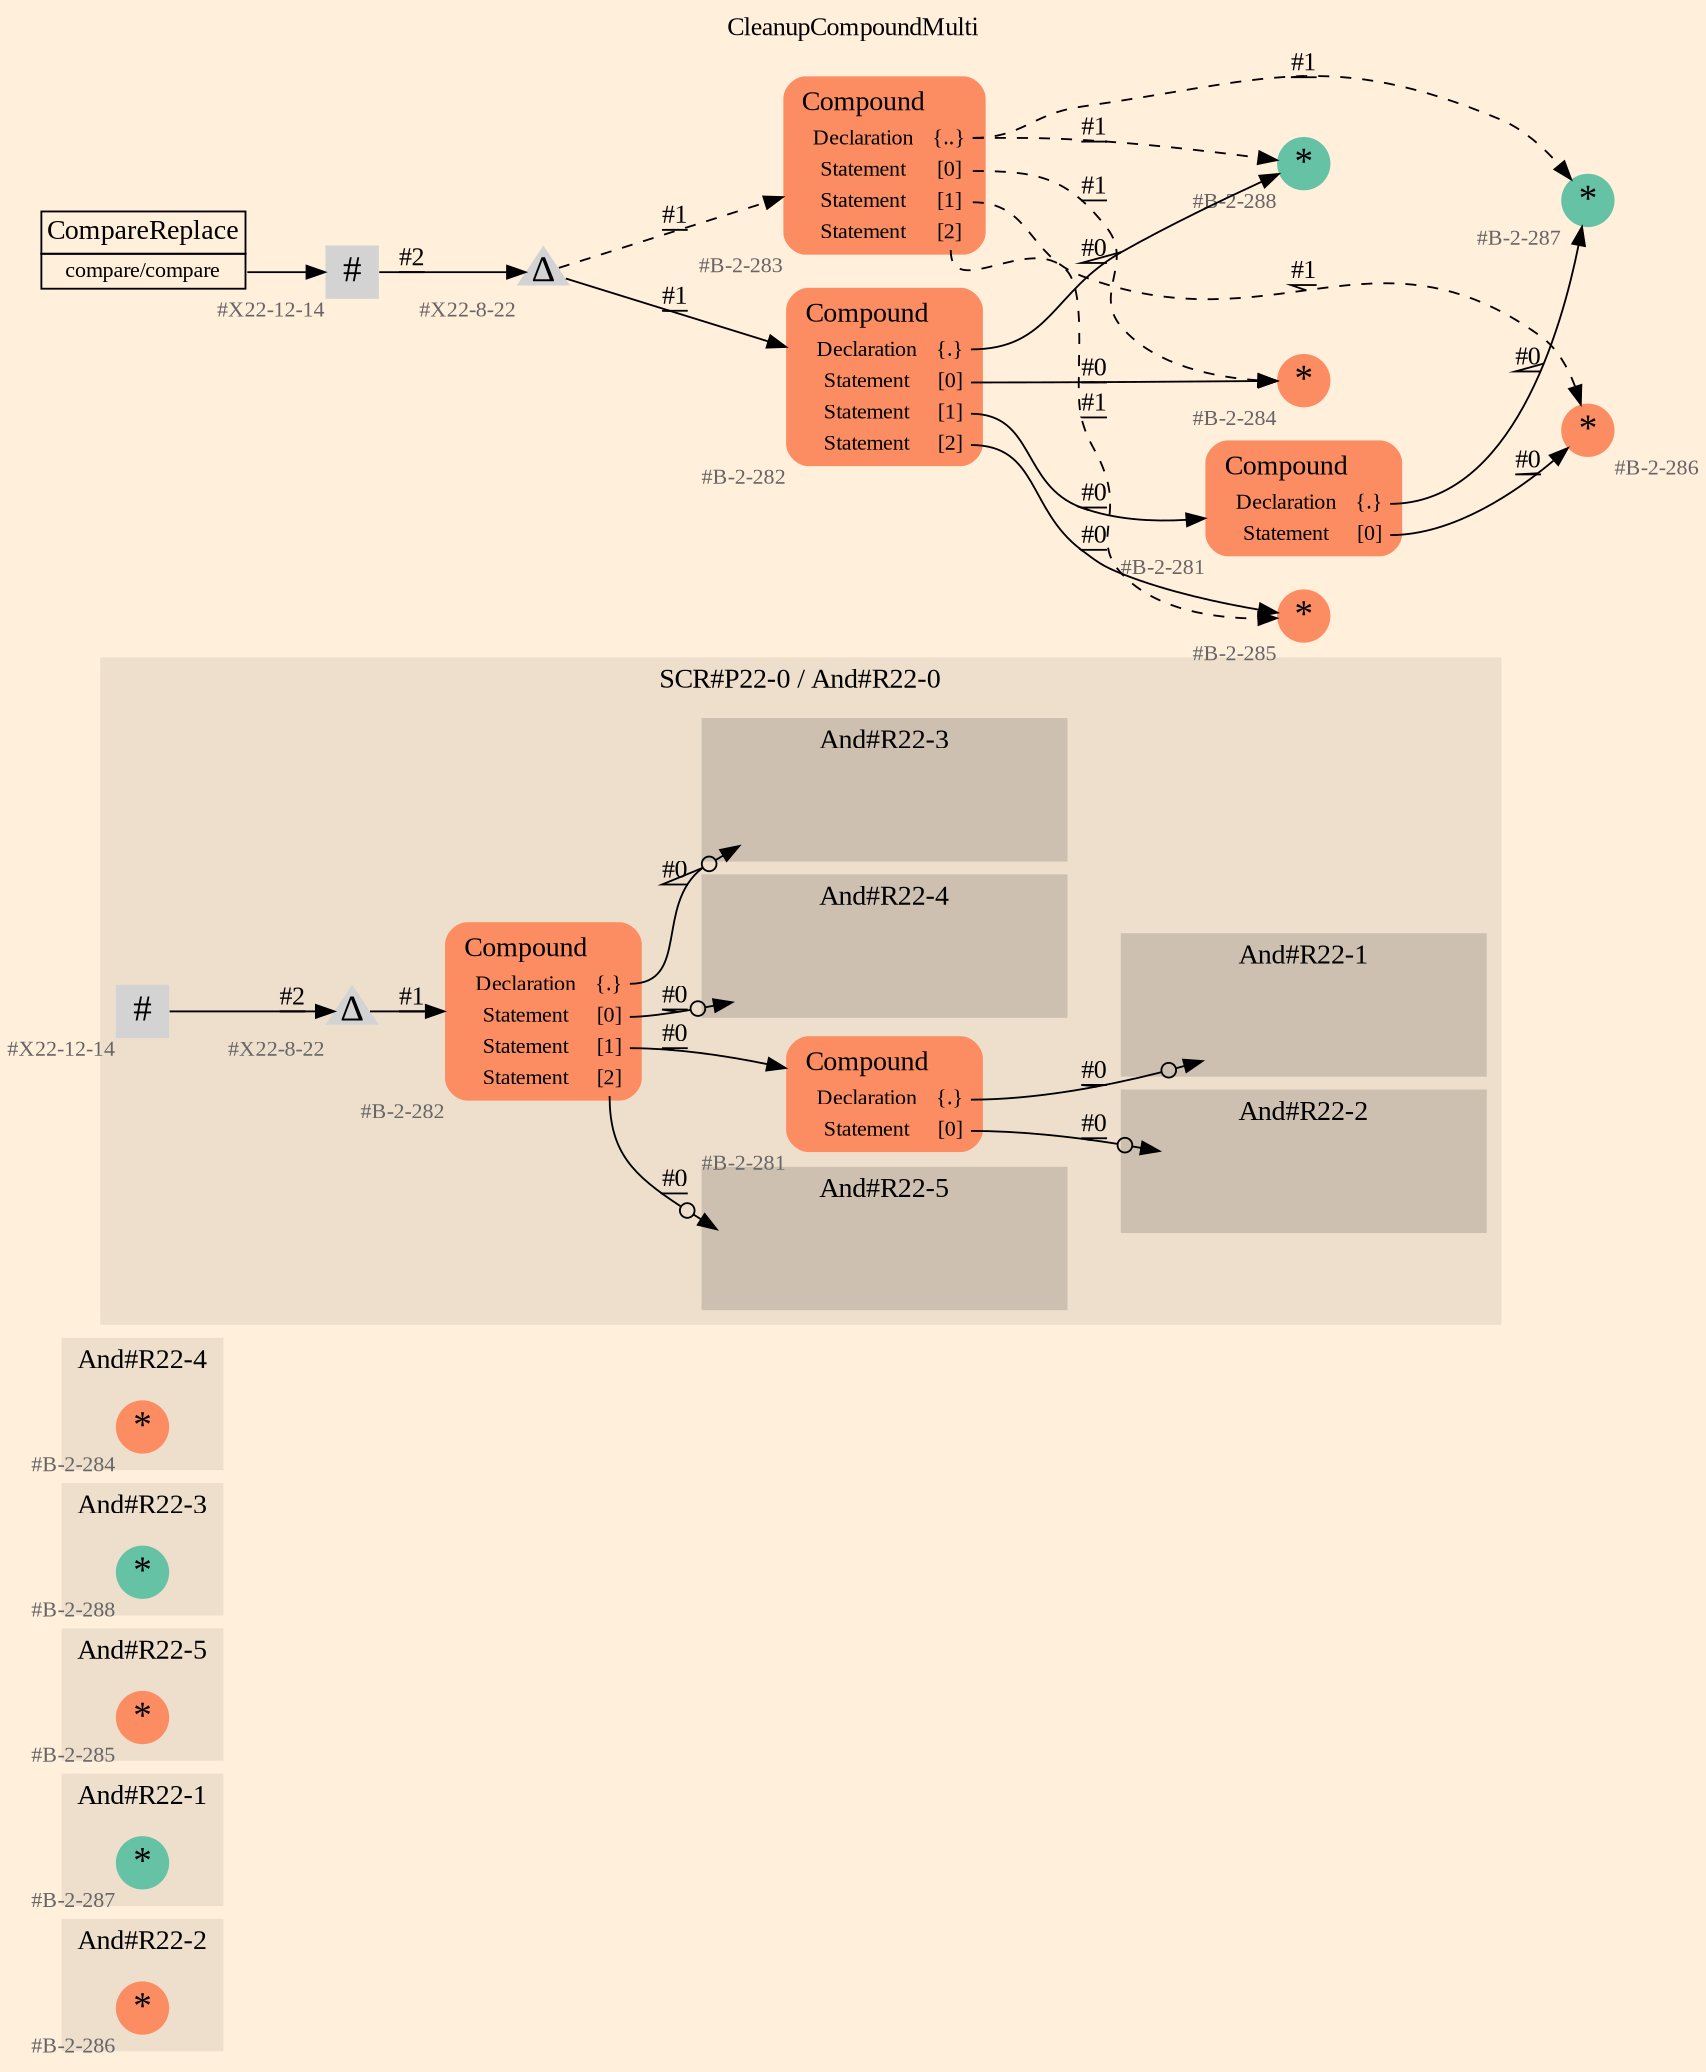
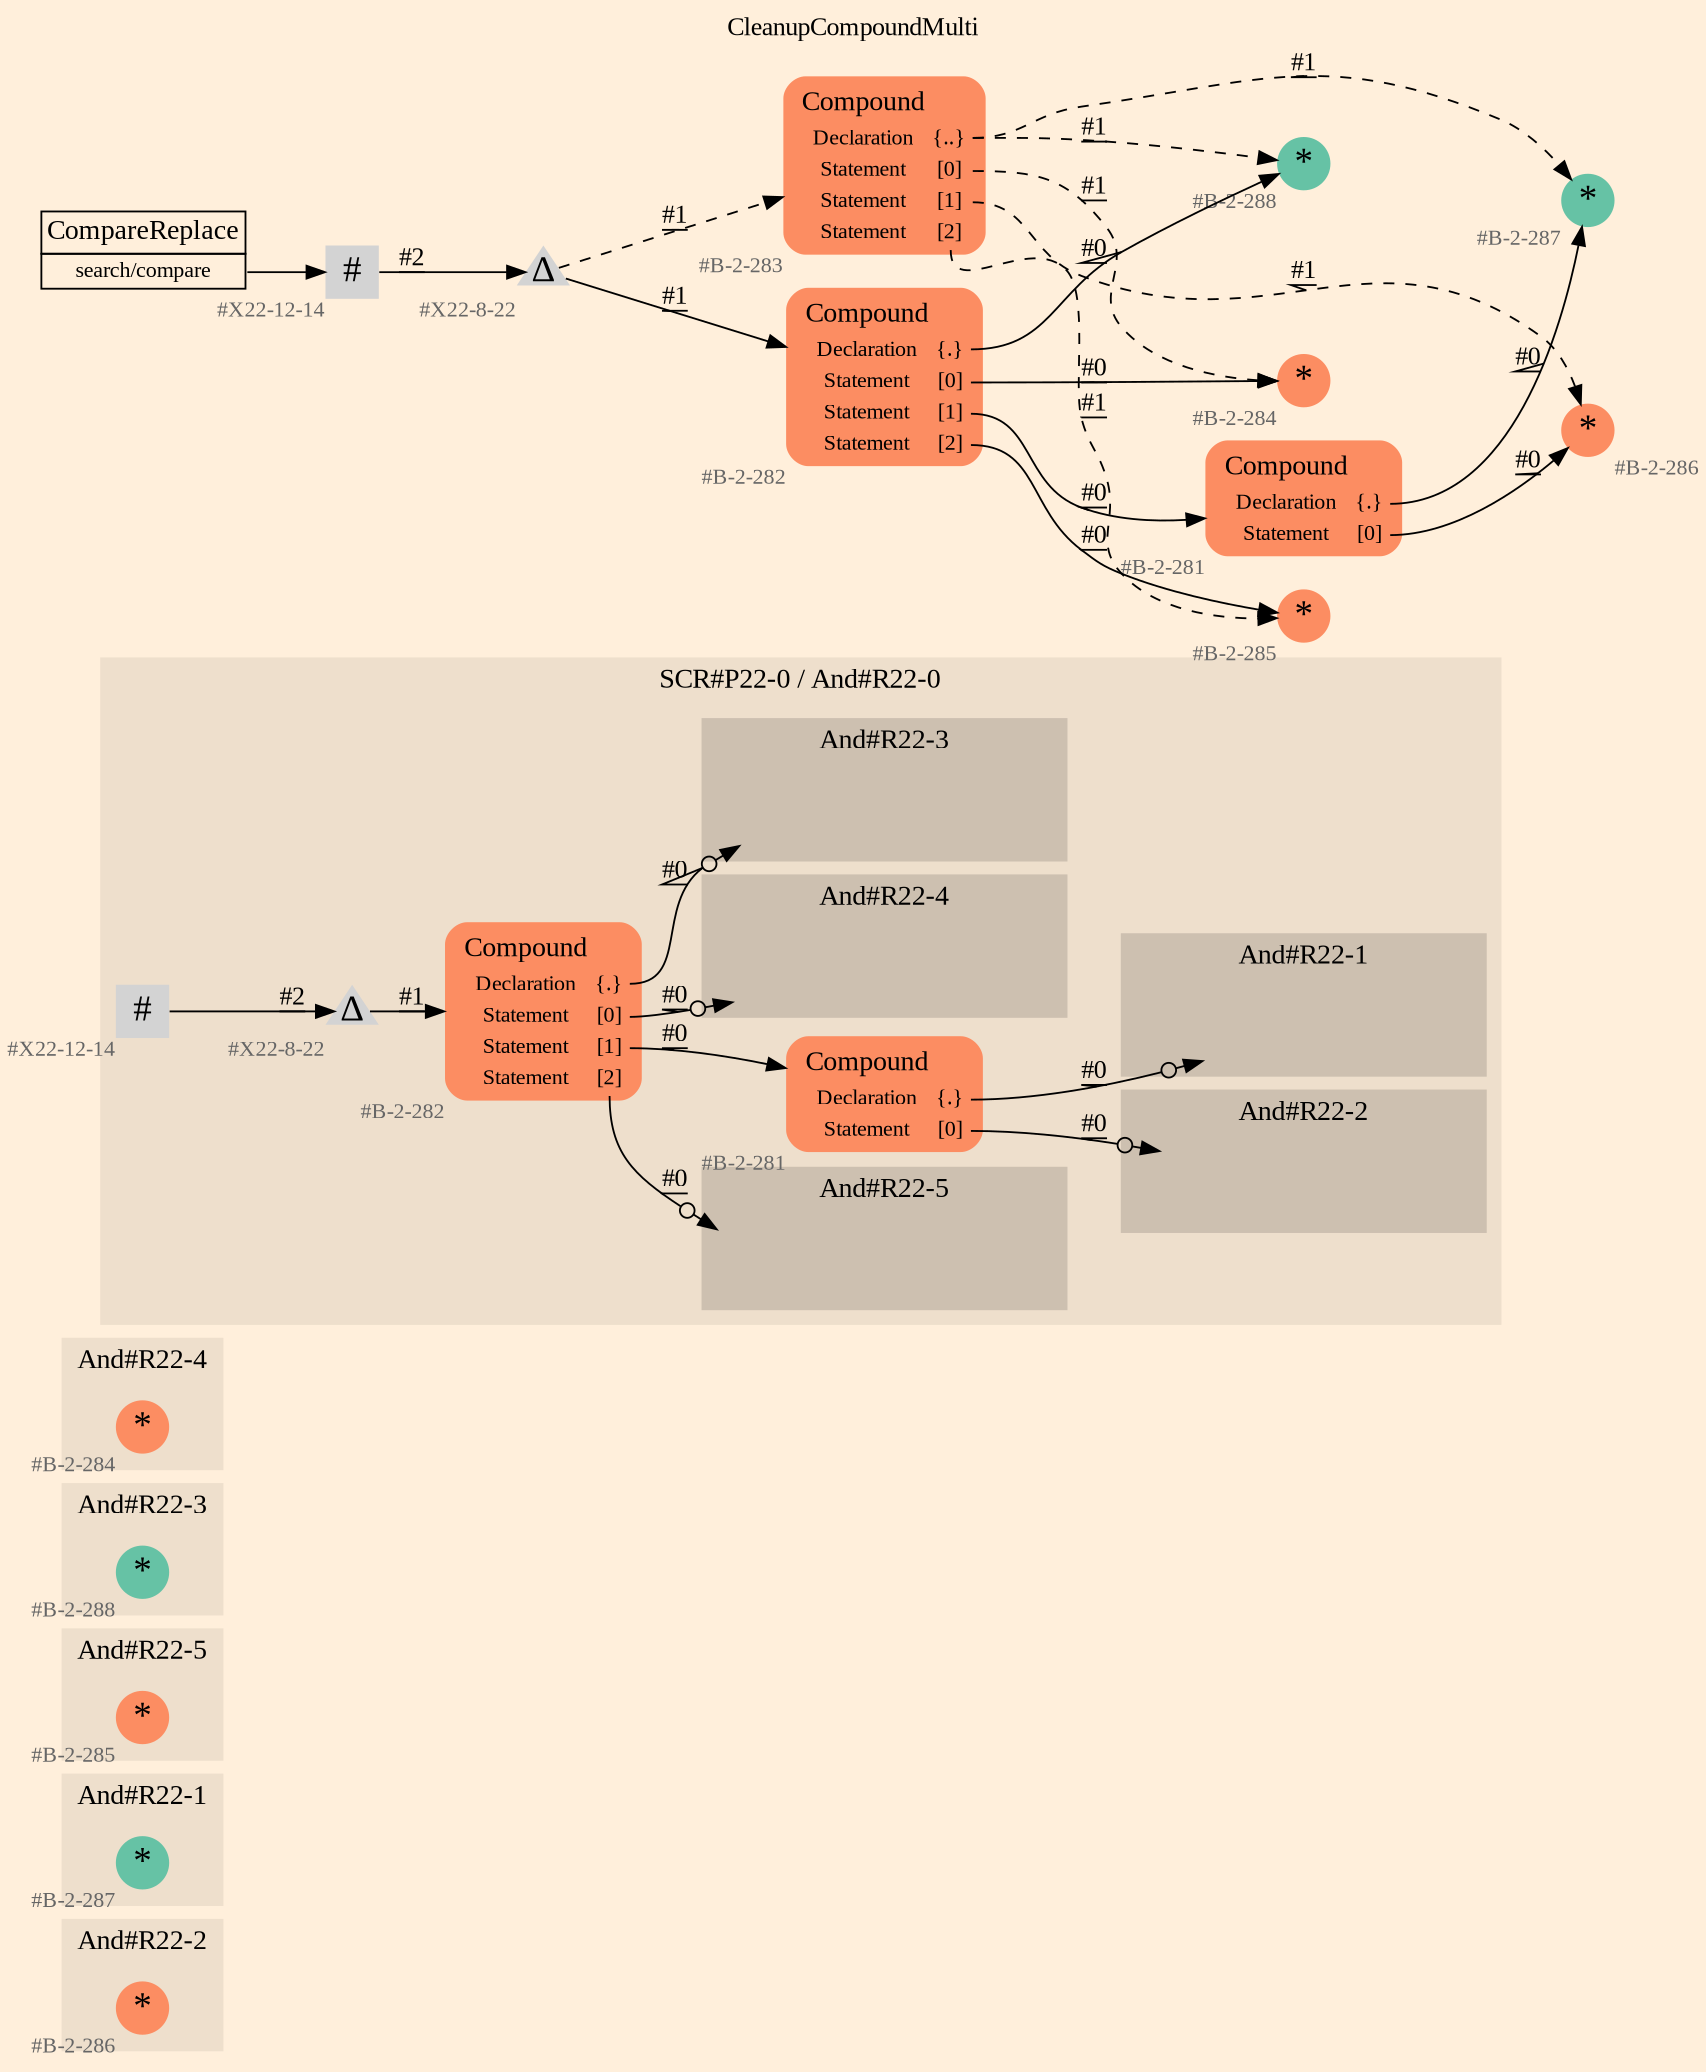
(143, 270) -> (143, 270)
